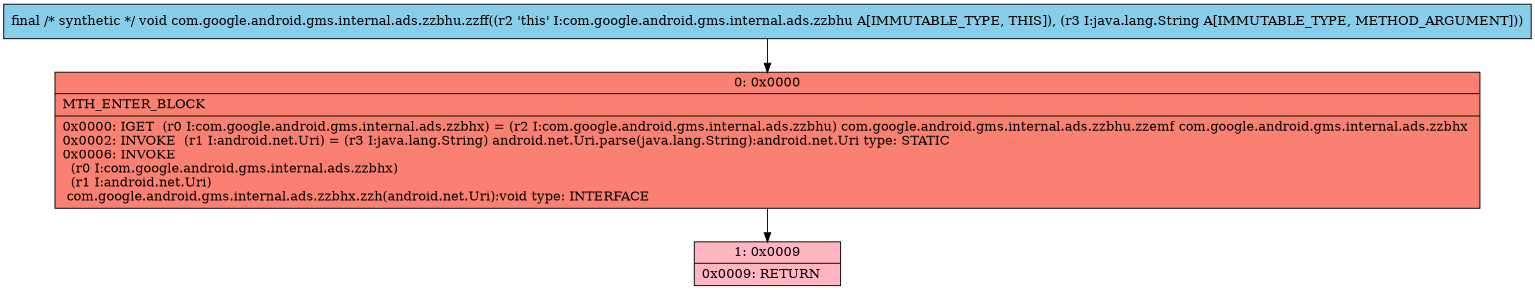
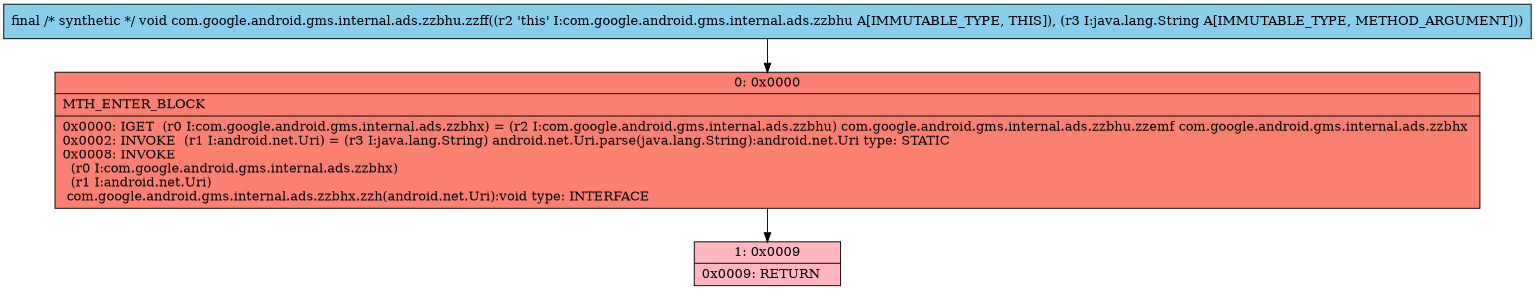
(123, 155) -> (123, 155)
